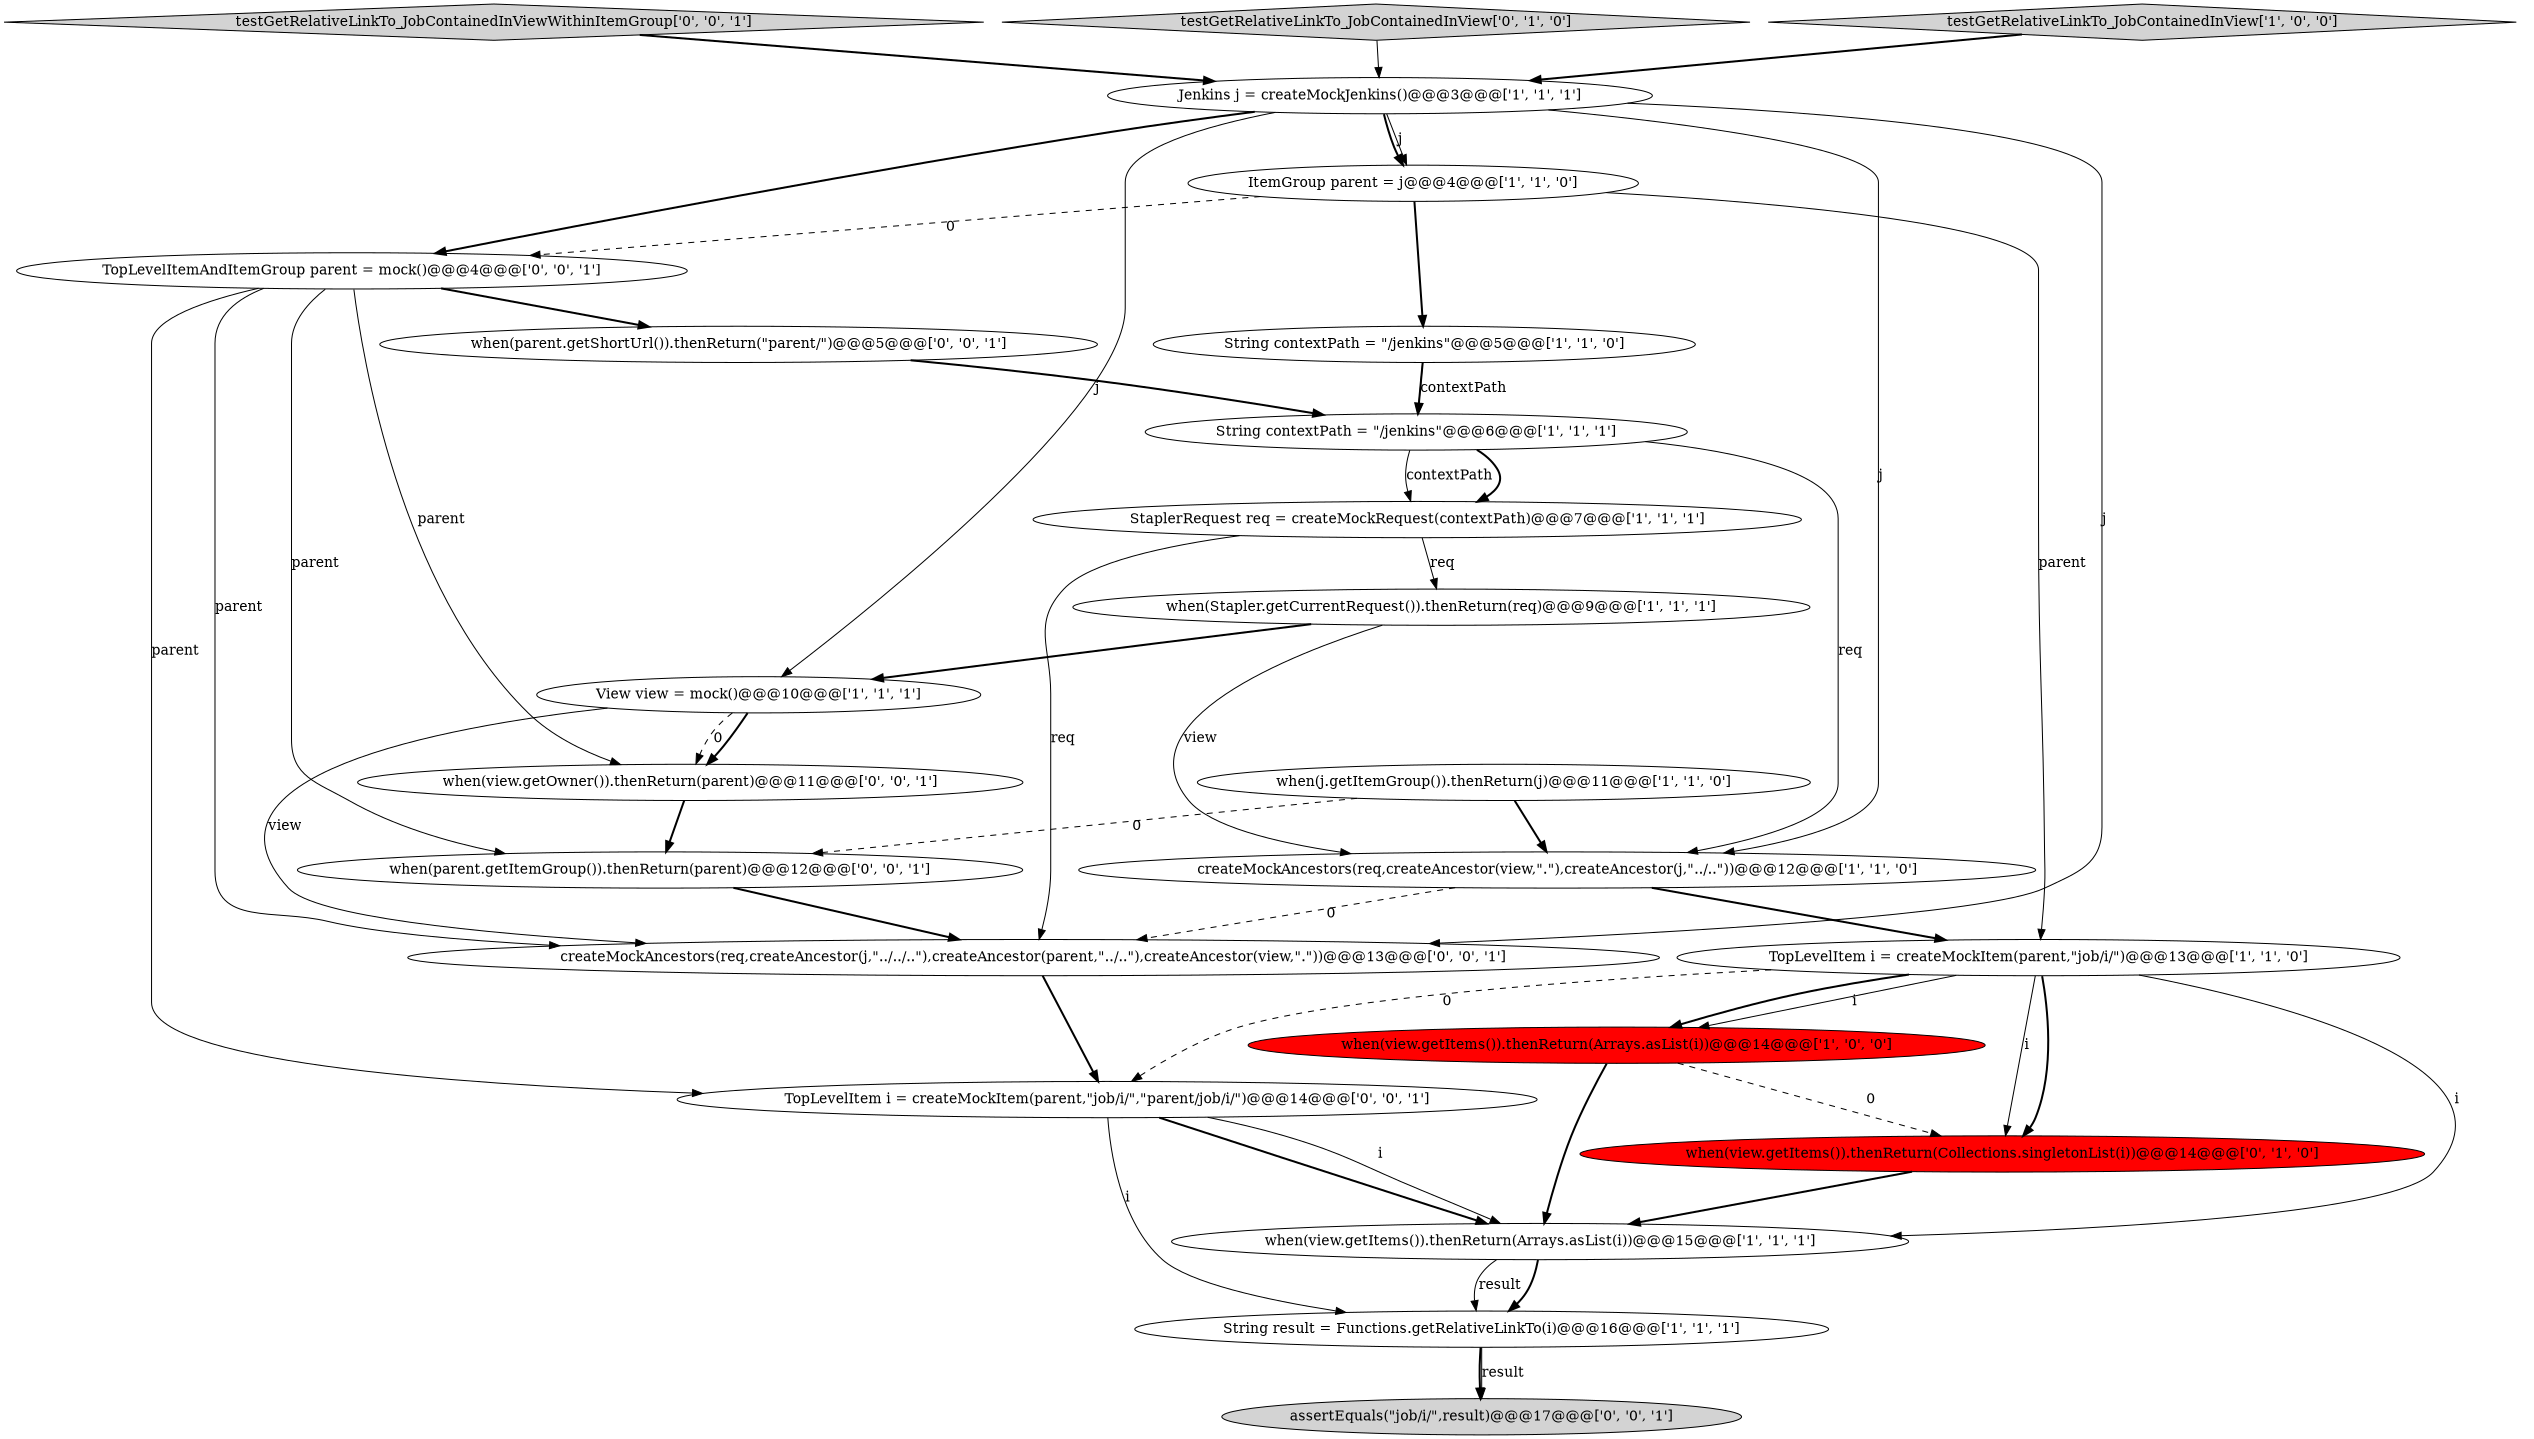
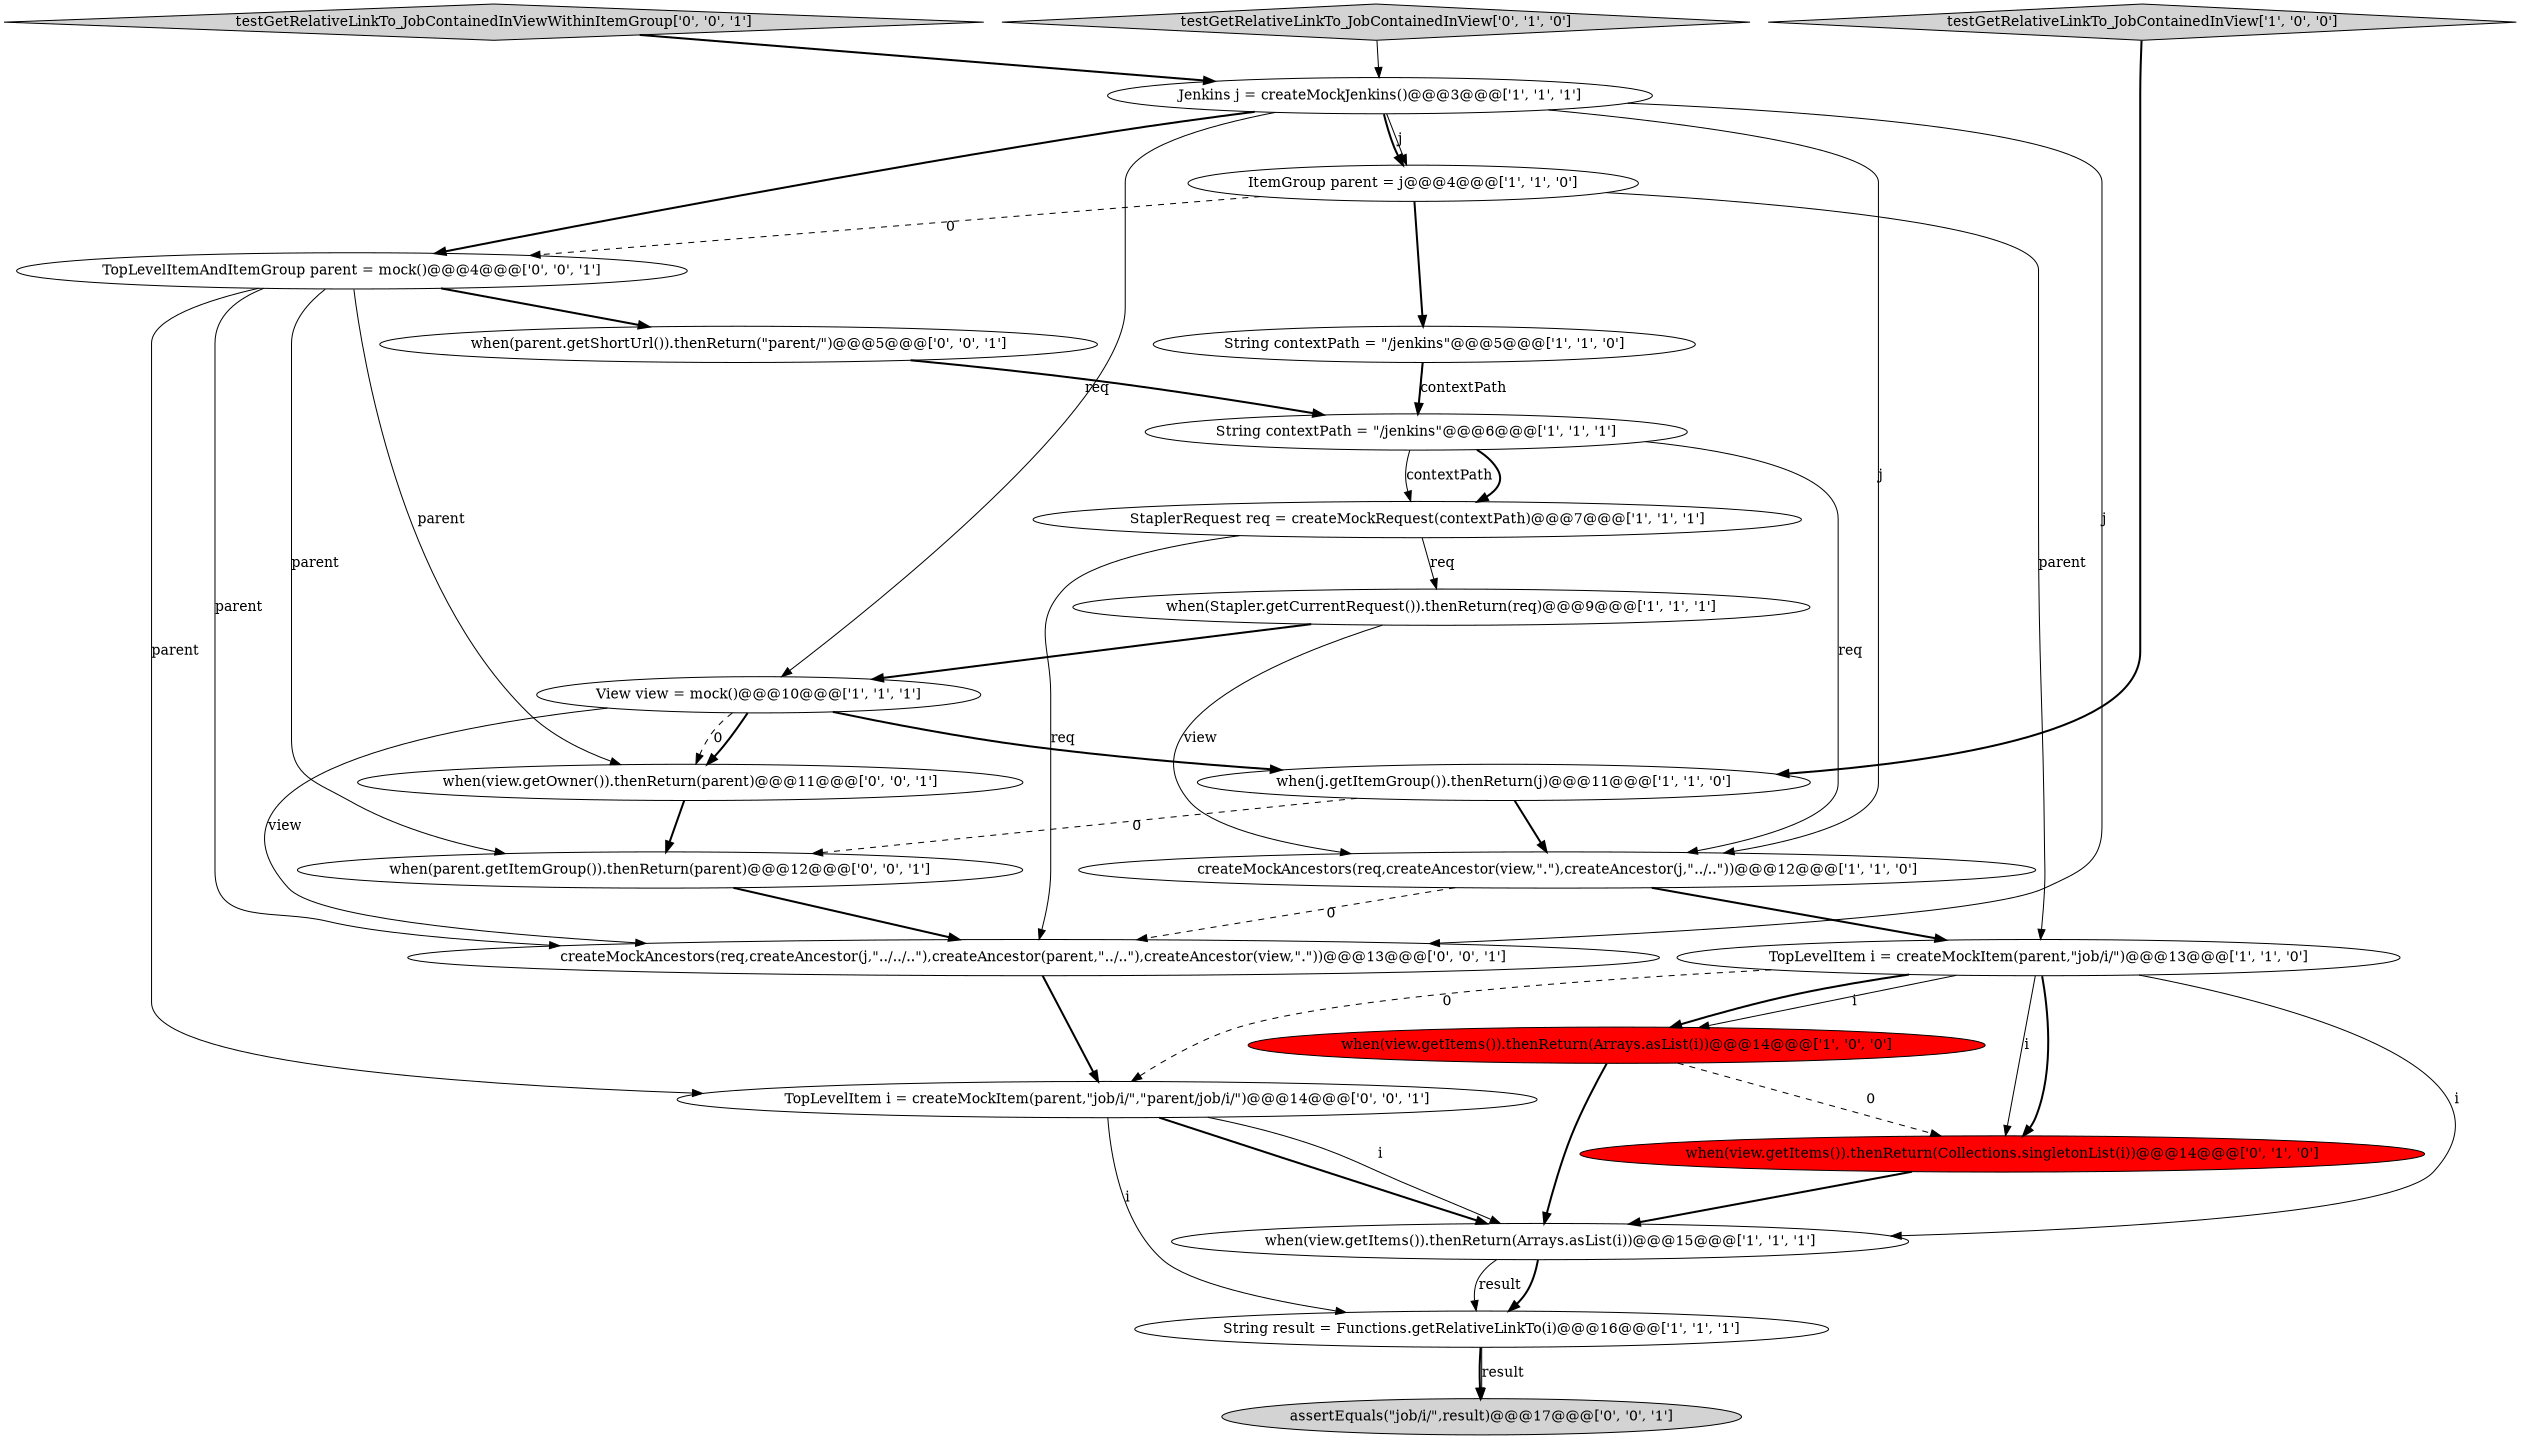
(1781, 57) -> (2140, 542)
(1098, 388) -> (1098, 388)
none -> (1040, 748)
